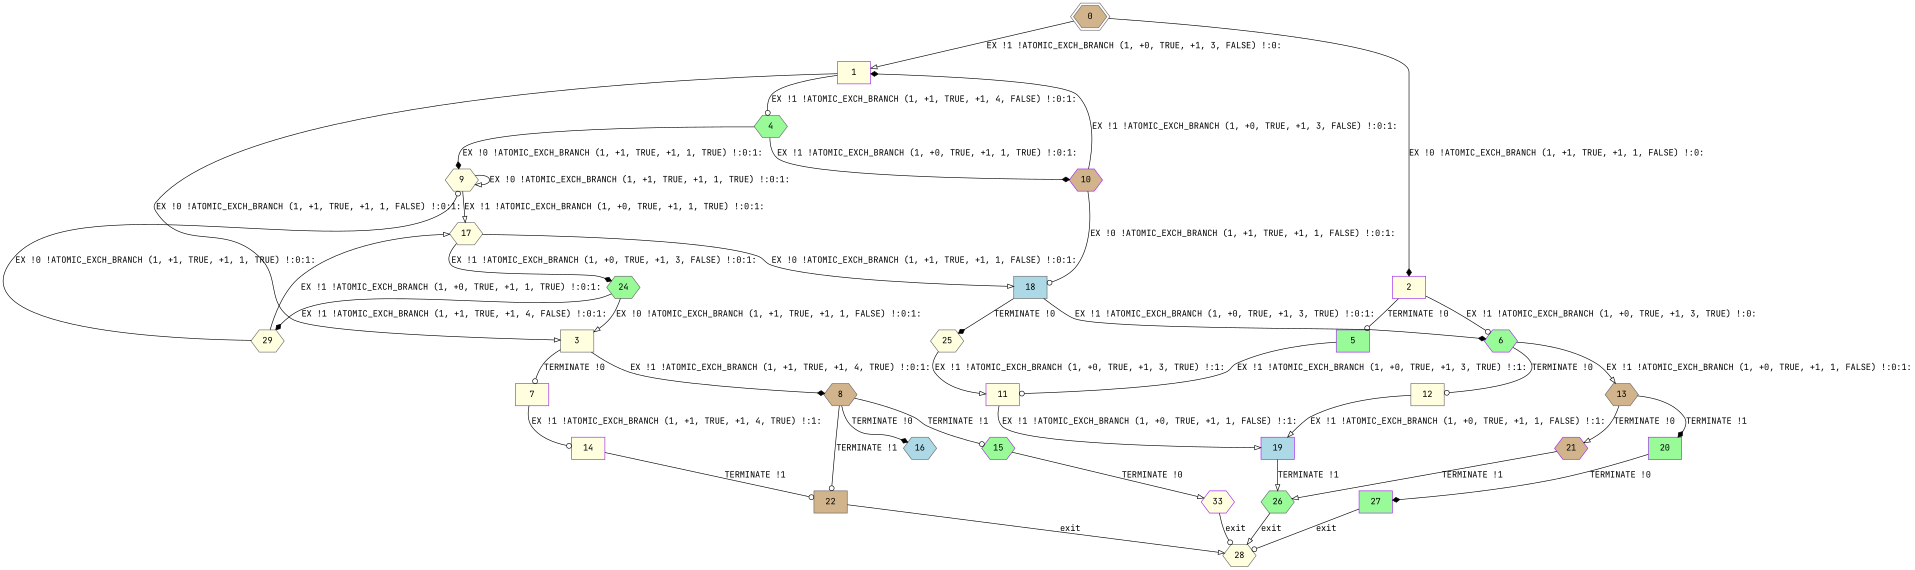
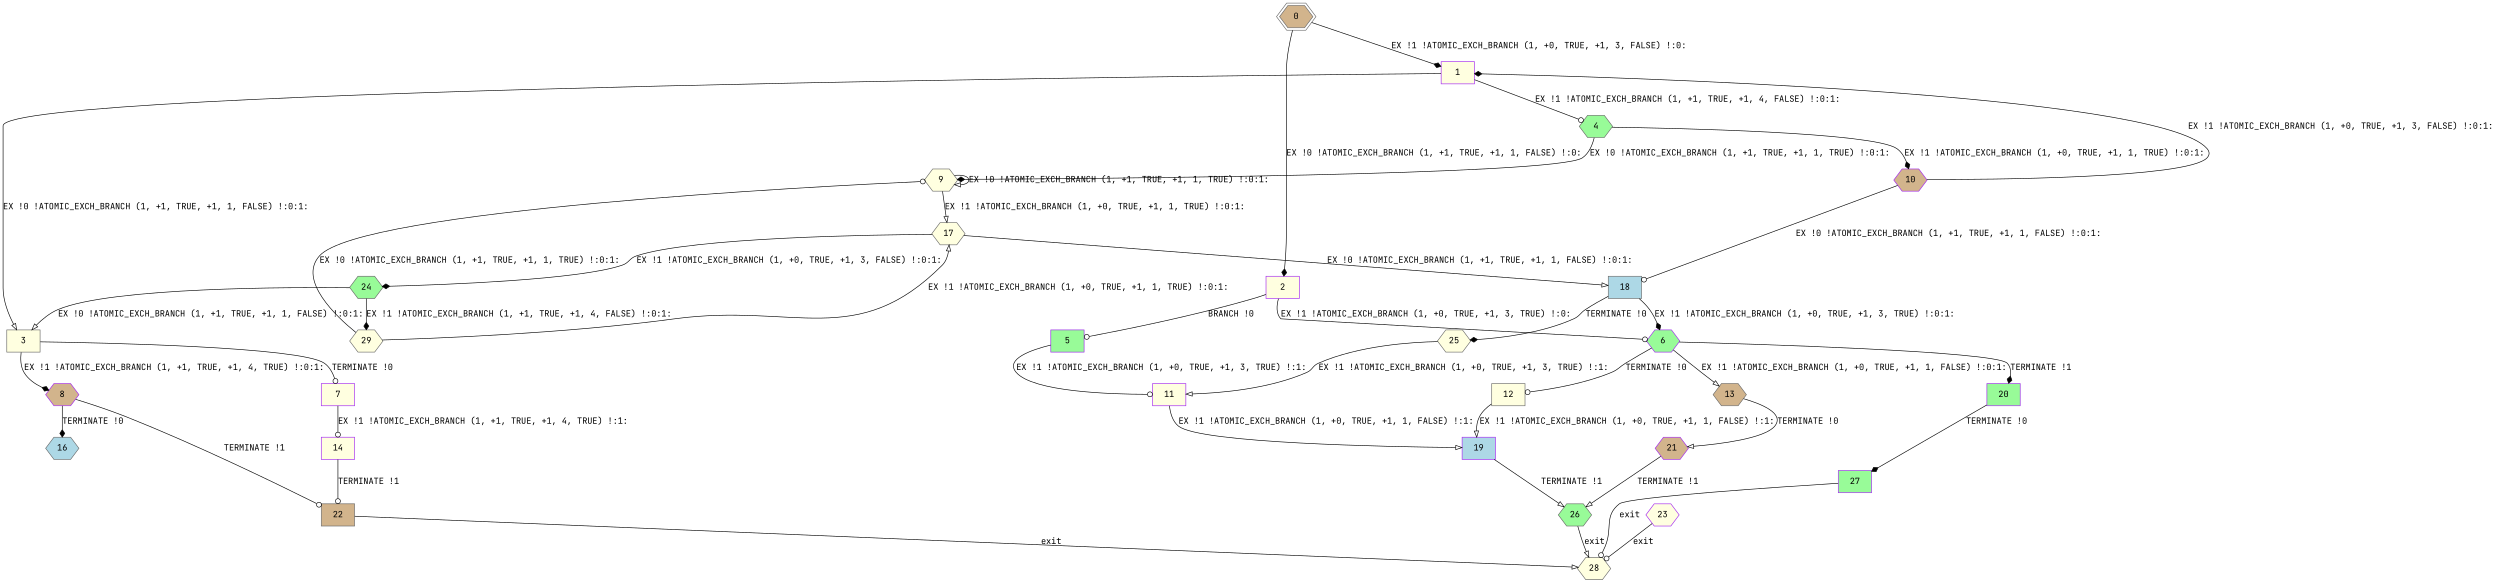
(975, 44) -> (1373, 43)
(1418, 314) -> (1231, 314)
(840, 395) -> (62, 395)
(1670, 405) -> (1851, 348)
(998, 448) -> none
(1218, 502) -> (1663, 515)
